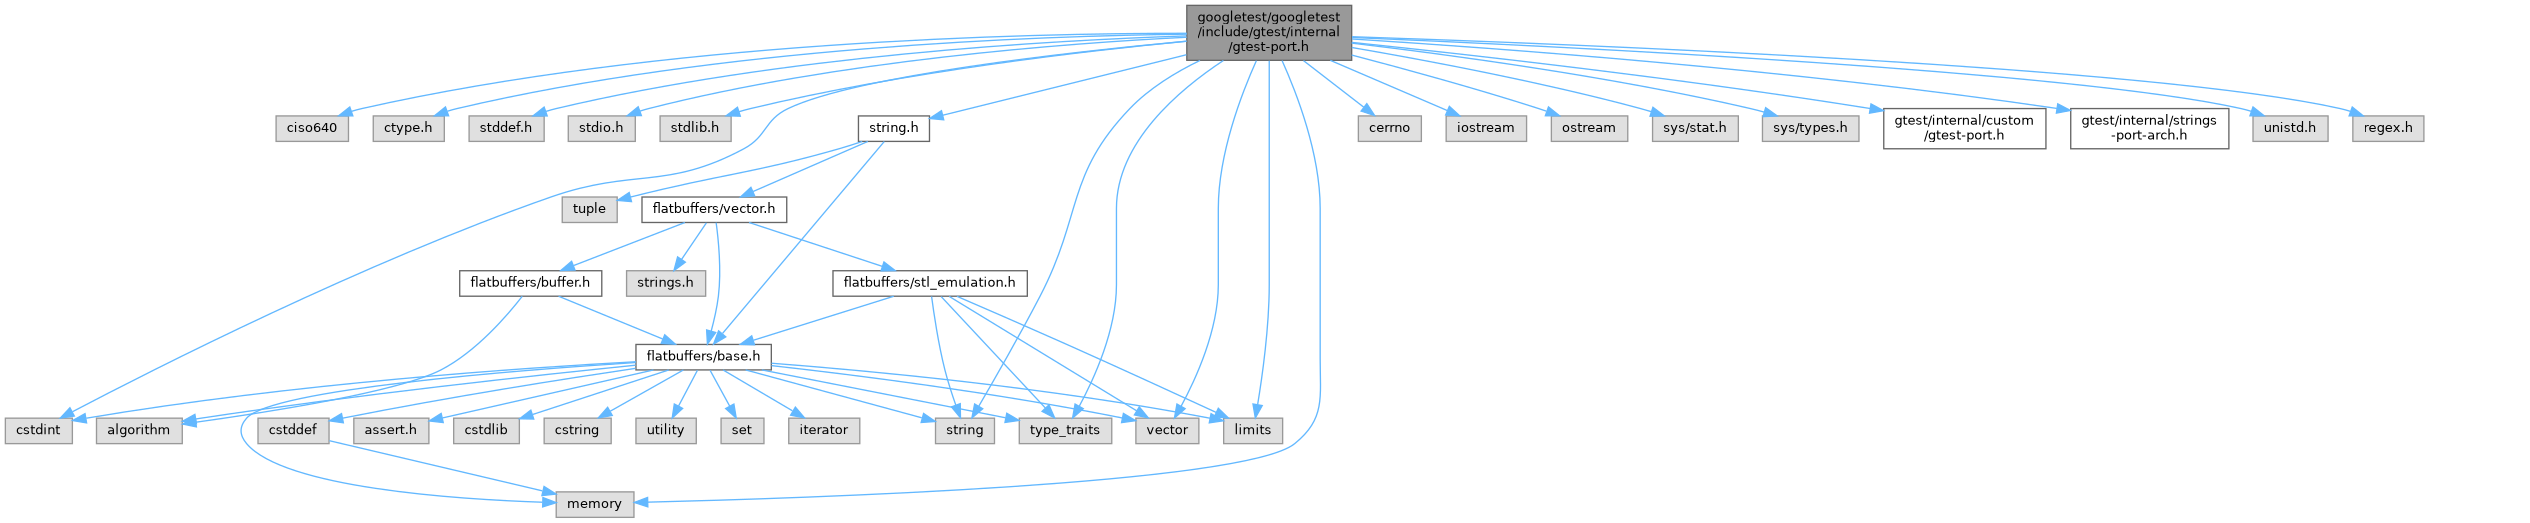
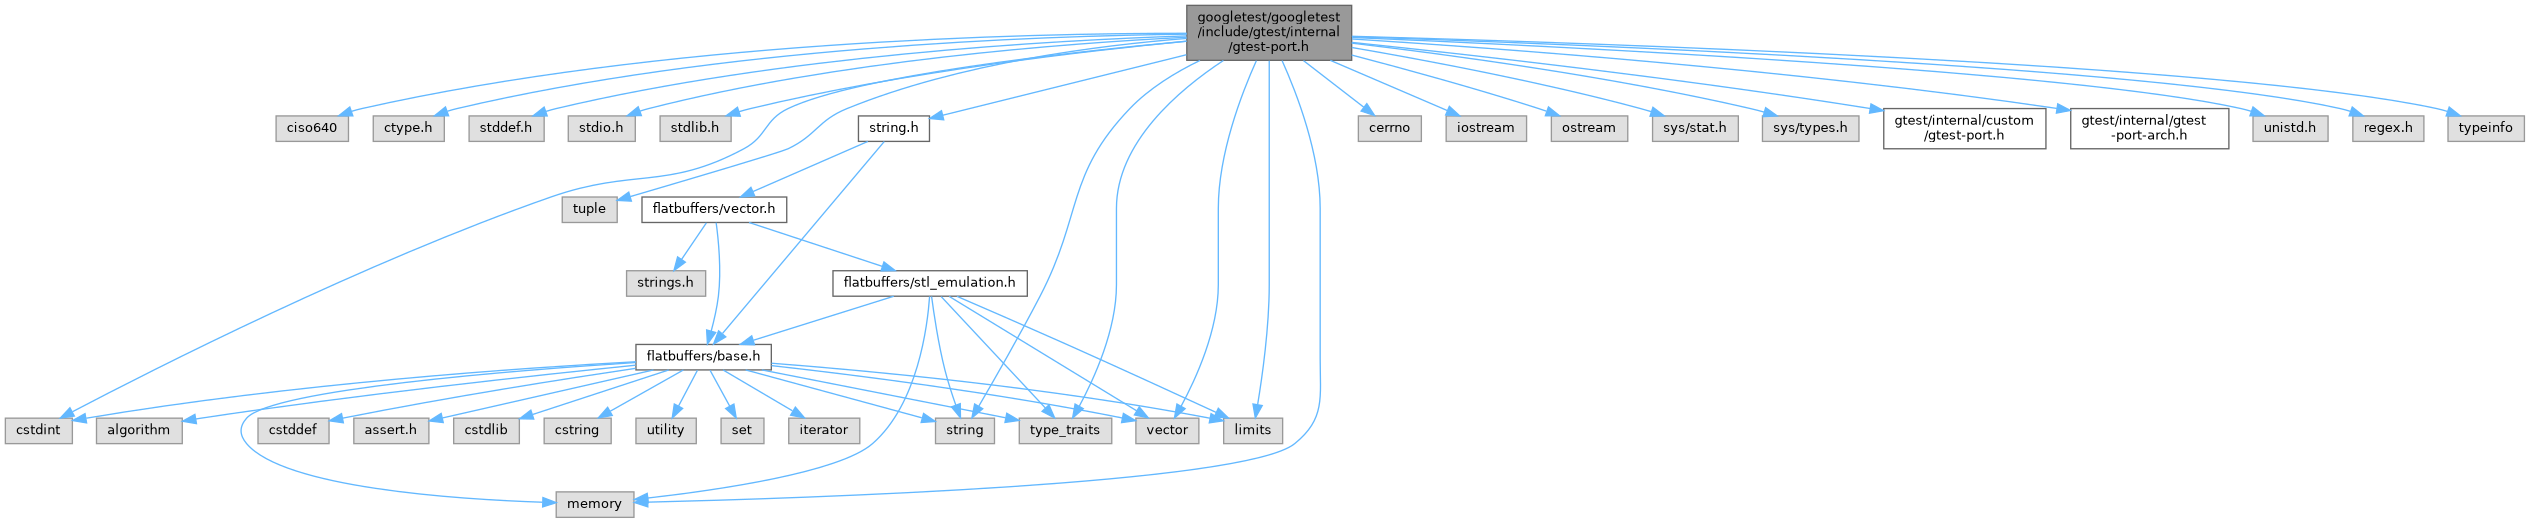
(2150, 129) -> (2150, 129)
none -> (2486, 129)
(747, 171) -> (899, 90)
(531, 283) -> none
(436, 466) -> (841, 460)
